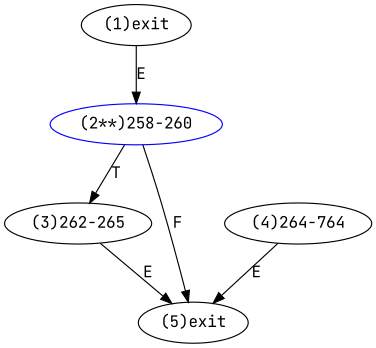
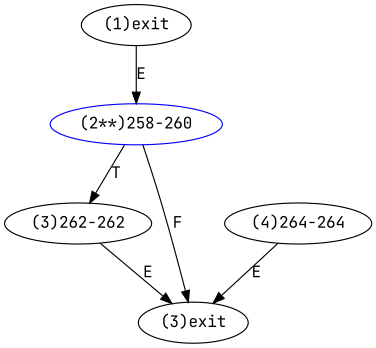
(78, 223) -> (78, 223)
(298, 223) -> (298, 223)
(193, 323) -> (193, 323)
